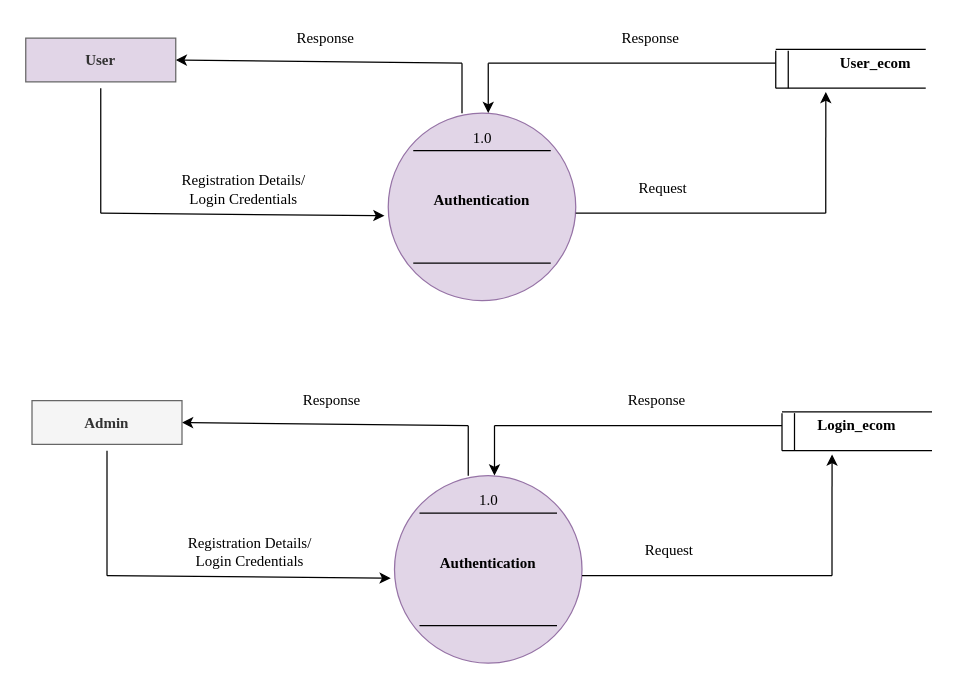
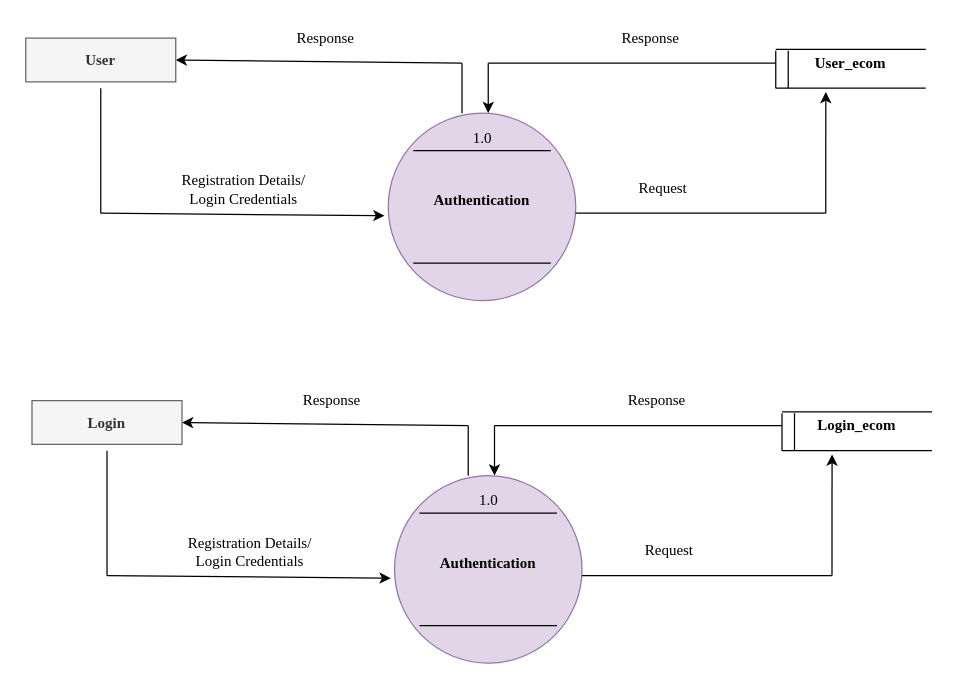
(101, 60) -> (101, 60)
(876, 63) -> (851, 63)
(107, 423) -> (107, 423)
